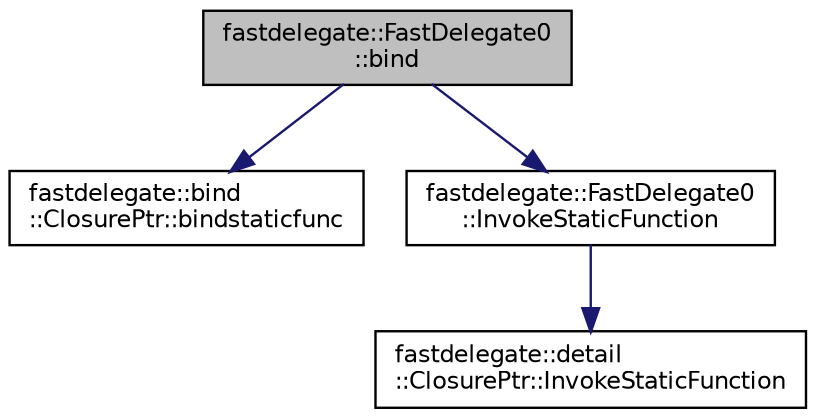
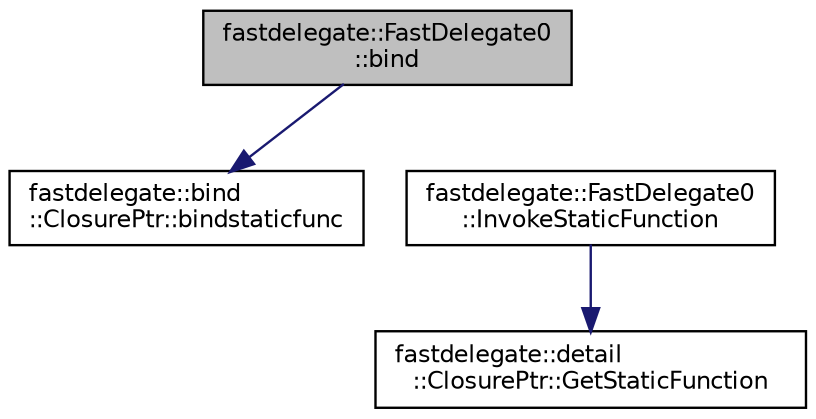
(479, 121) -> none
(591, 370) -> (591, 370)
